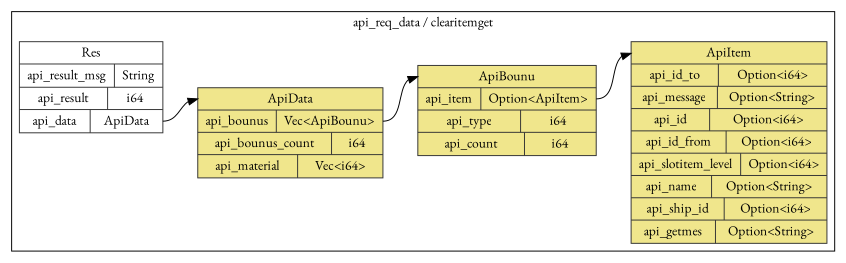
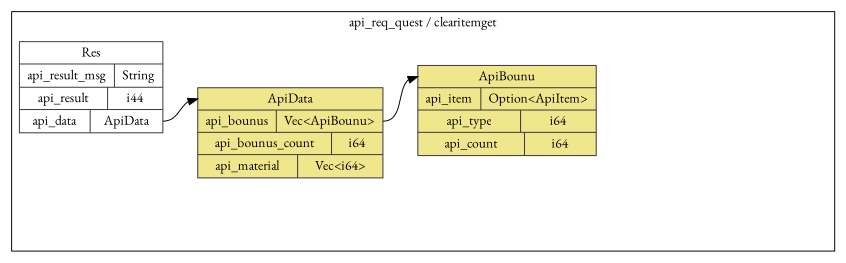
(423, 23) -> (423, 23)
(135, 98) -> (135, 98)
(729, 143) -> none
